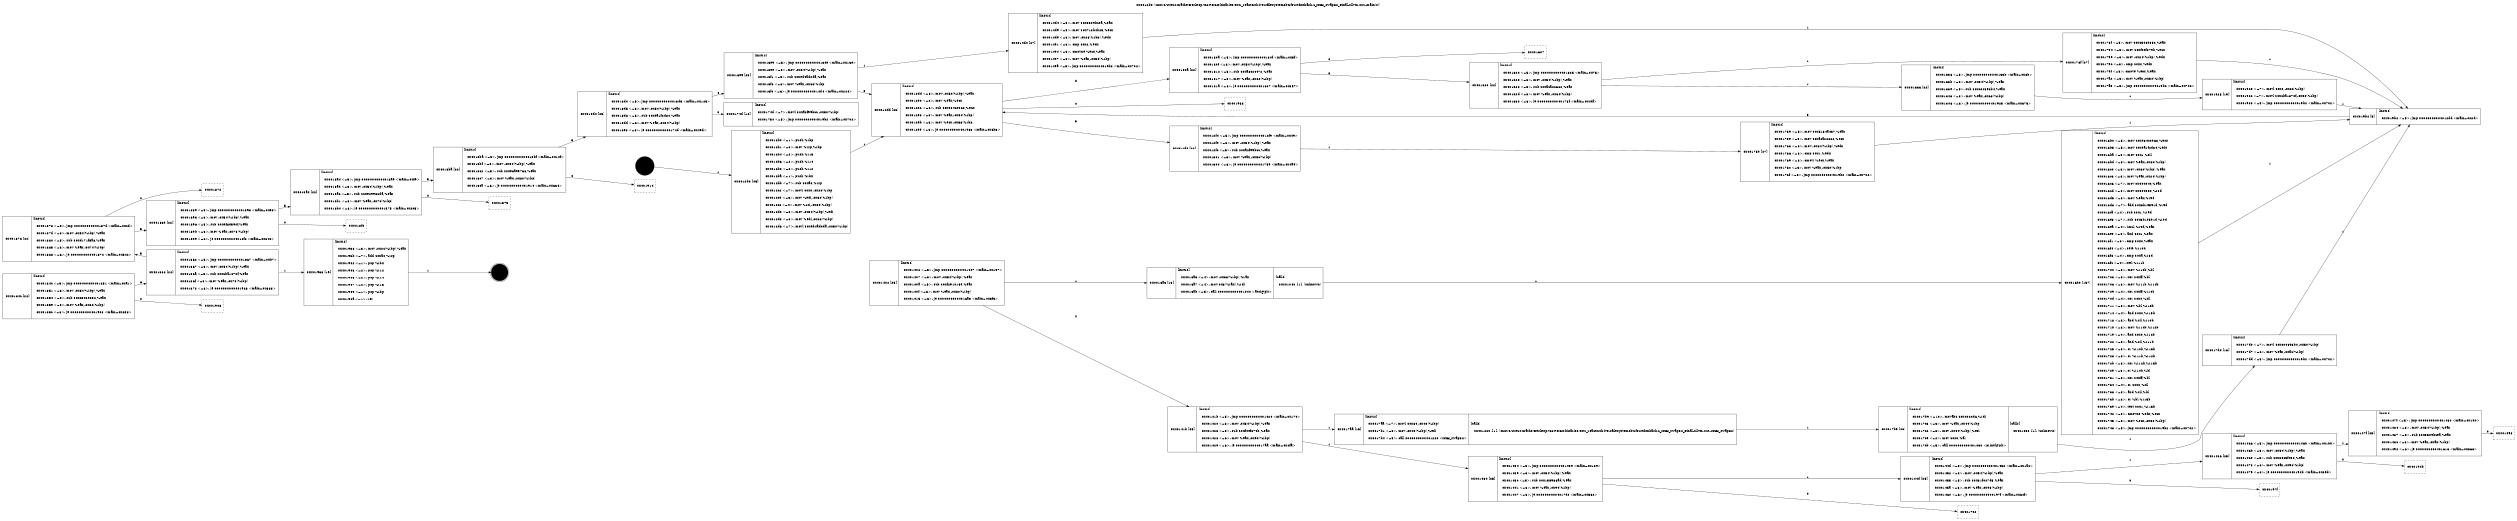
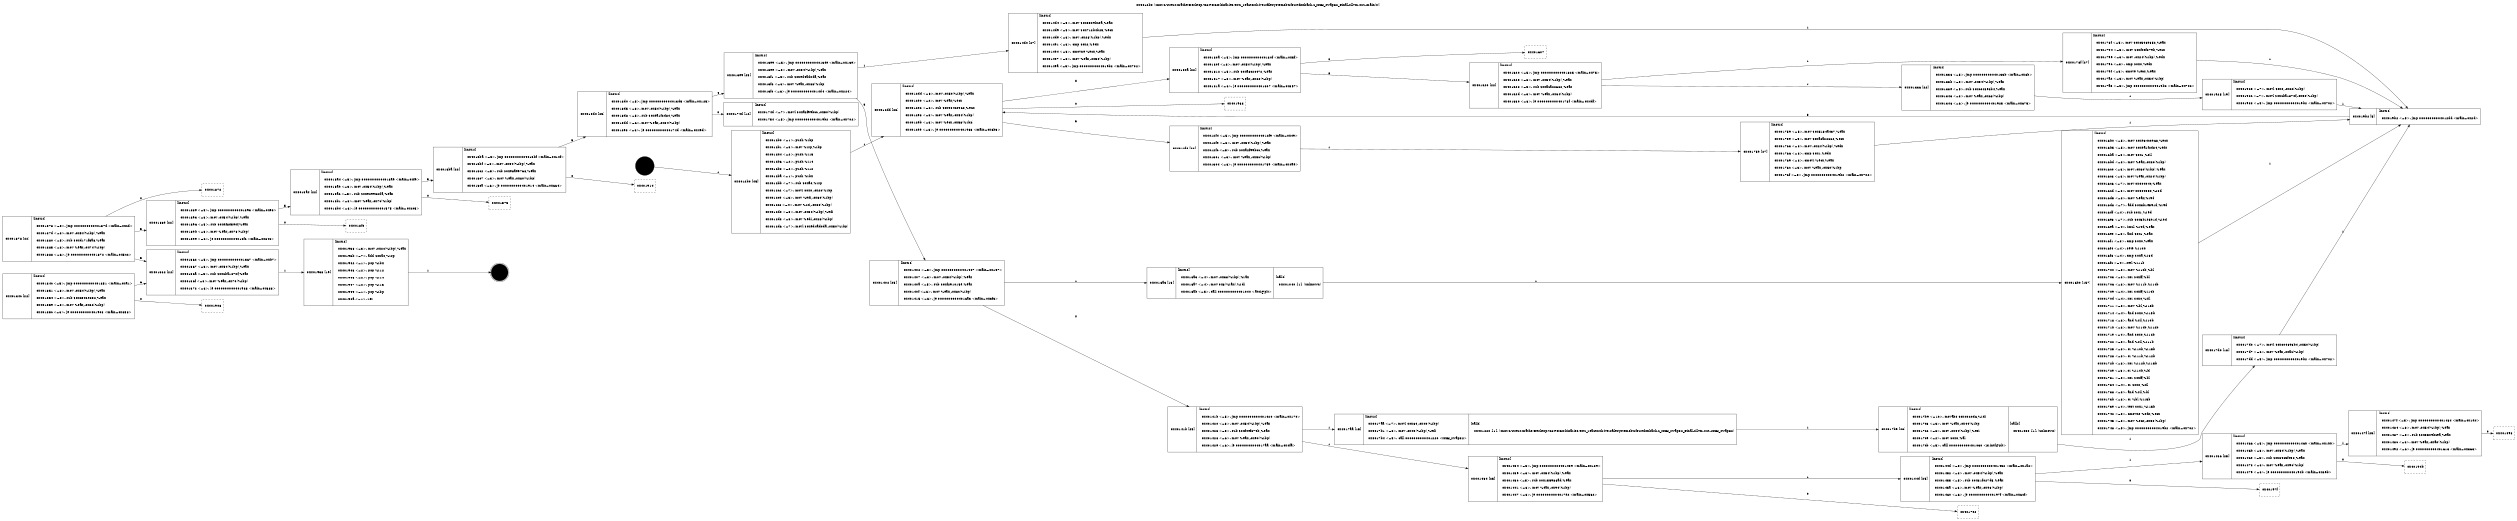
(864, 93) -> (887, 179)
(142, 256) -> (139, 260)
